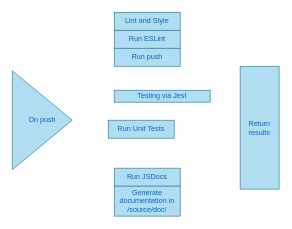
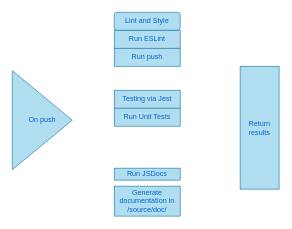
(147, 21) -> (147, 21)
(162, 96) -> (147, 99)
(141, 129) -> (147, 117)
(147, 177) -> (147, 174)
